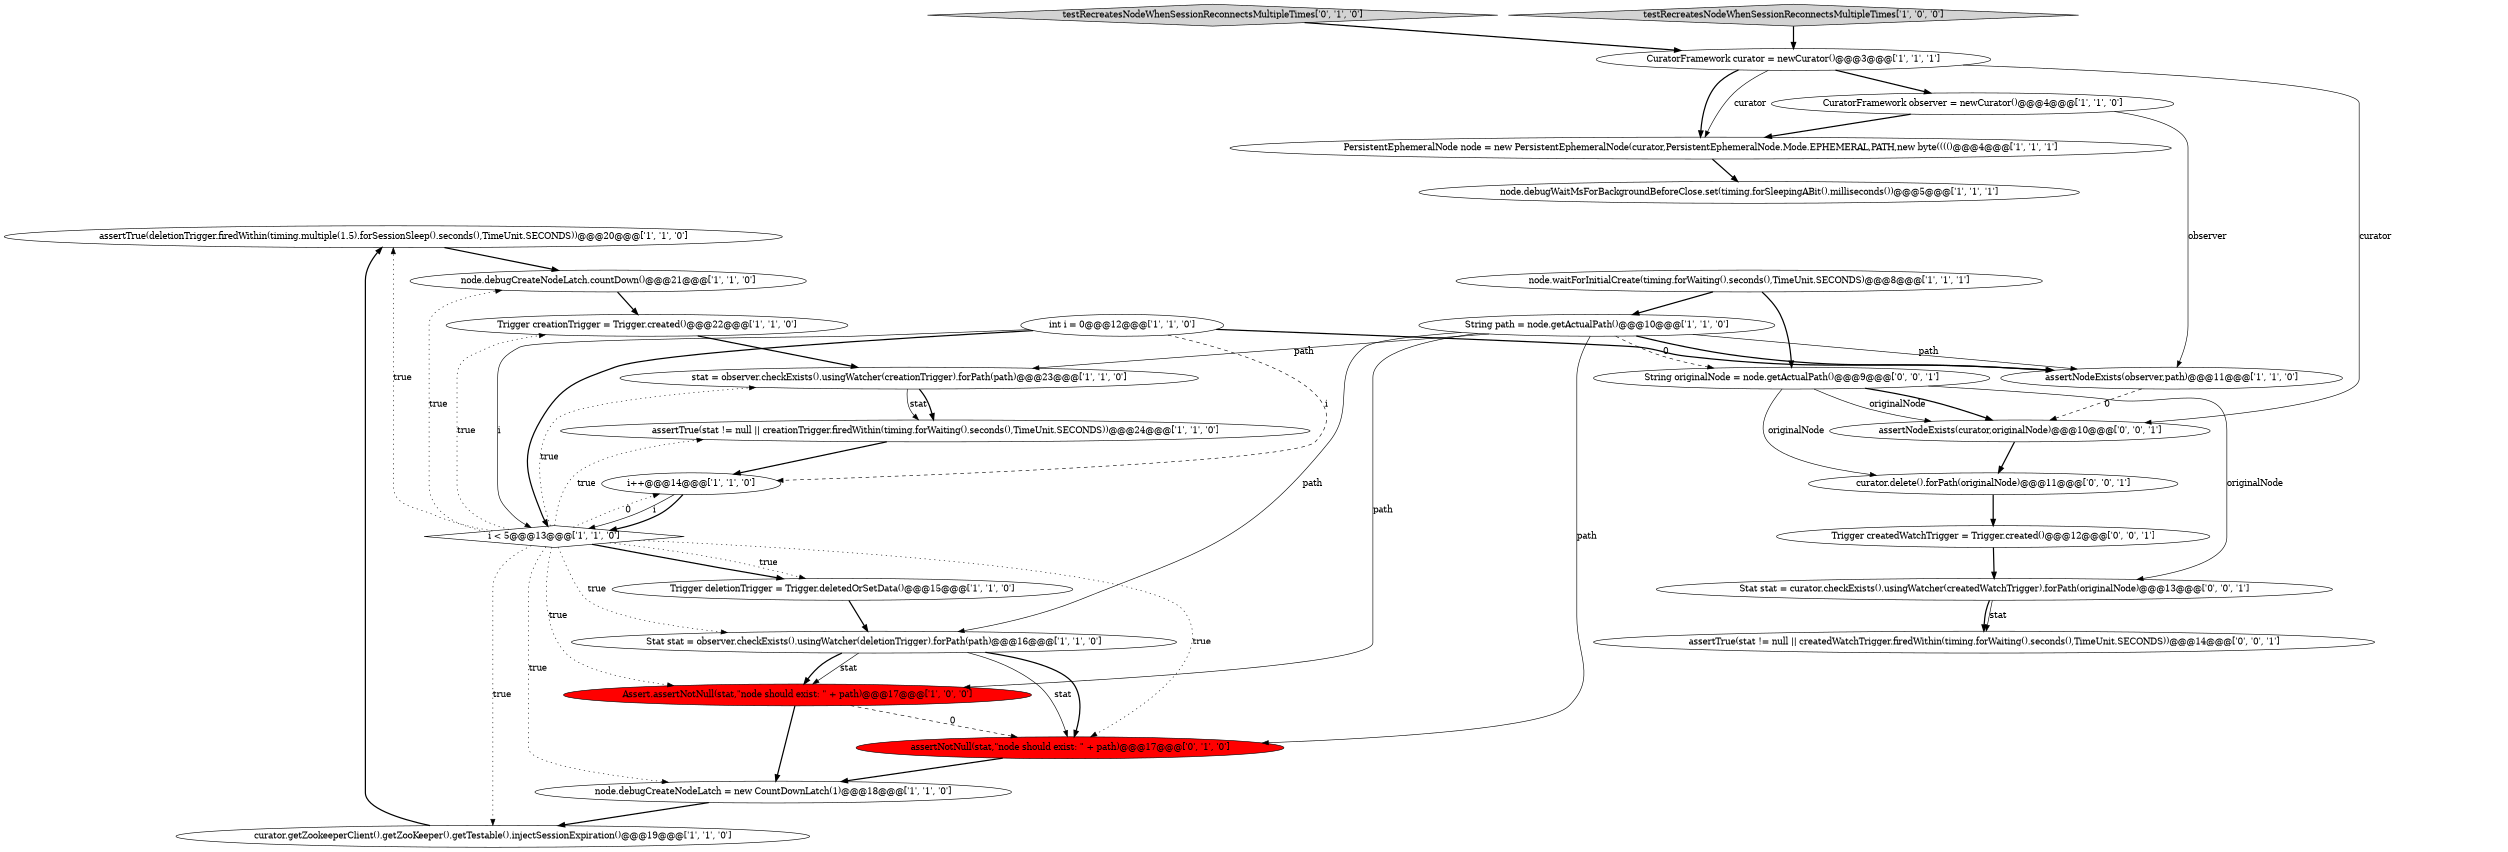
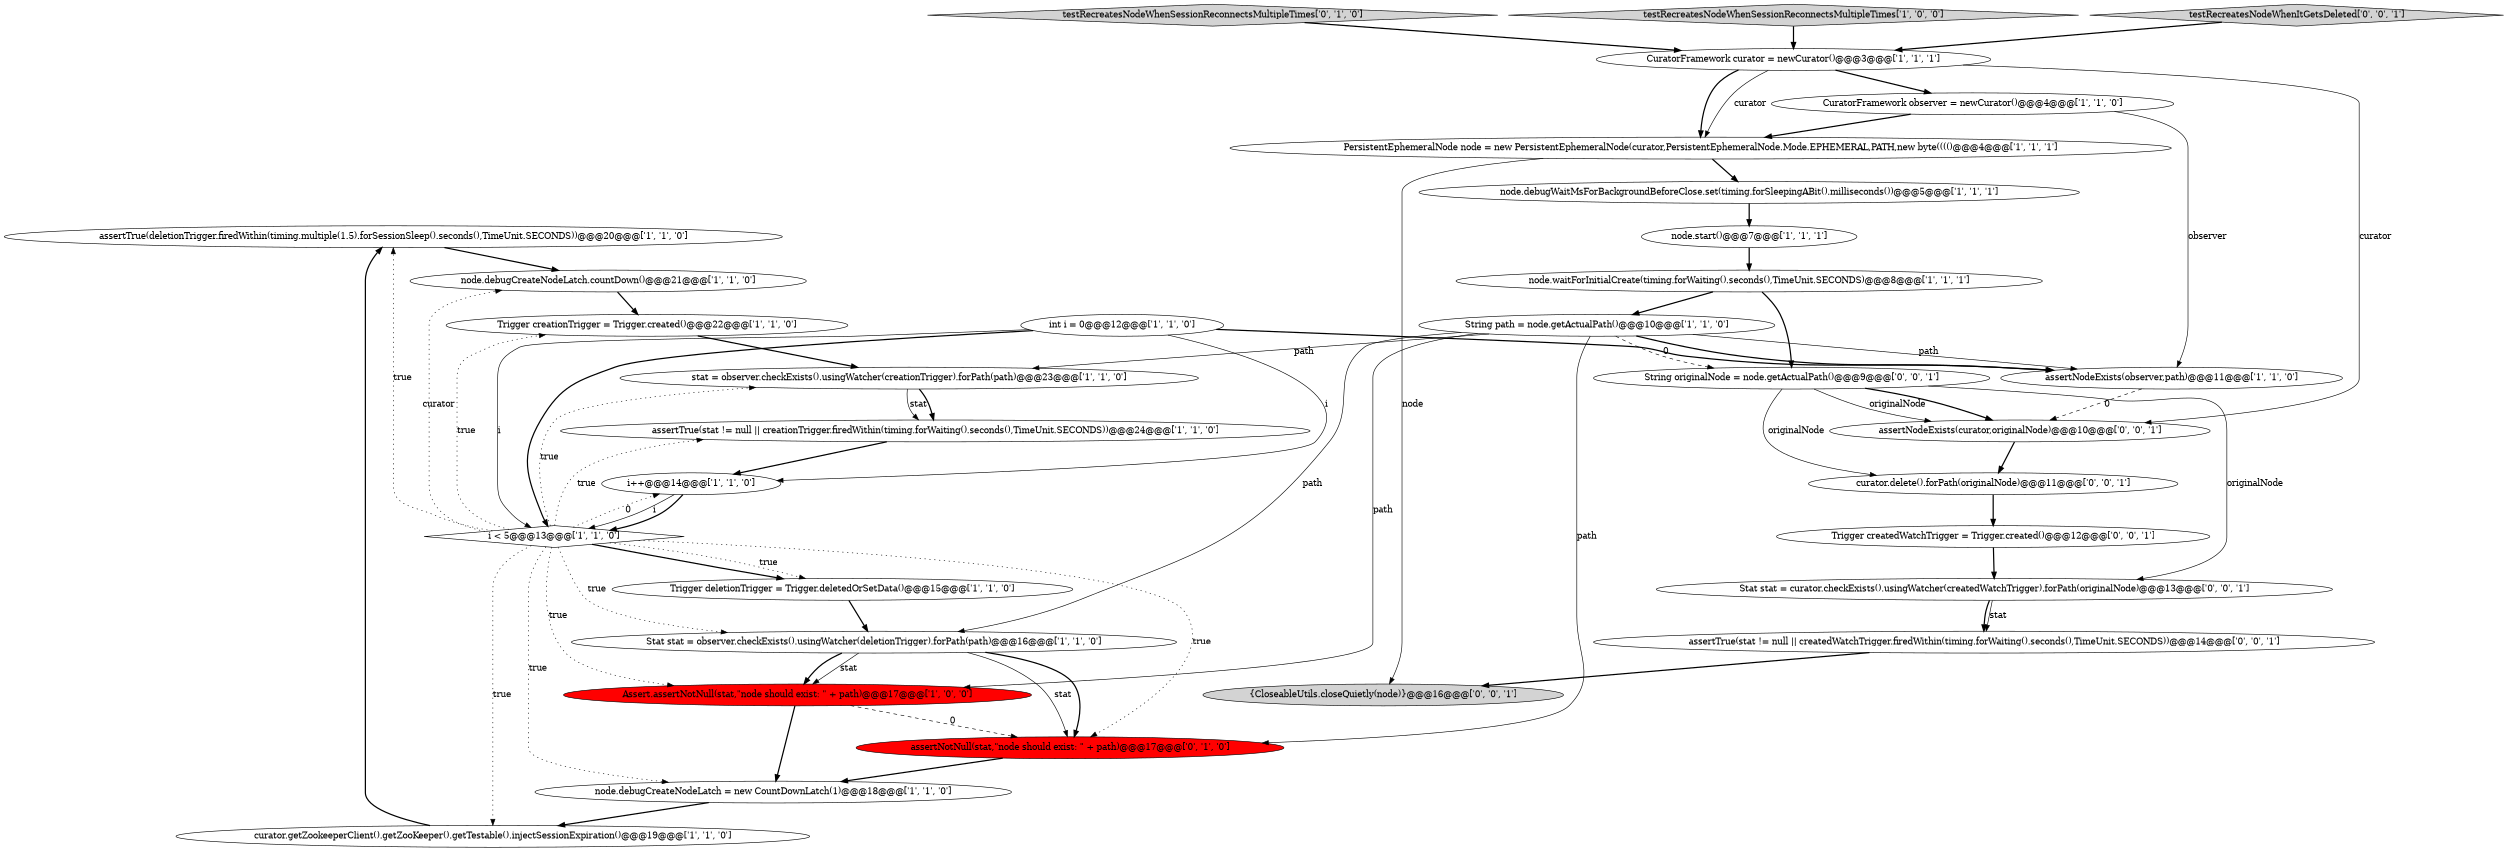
none -> (2297, 15)
none -> (1749, 237)
(439, 405) -> (439, 405)
(1157, 463) -> (1157, 463)
none -> (1383, 695)
